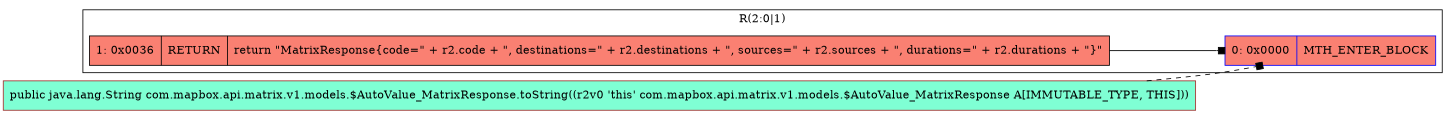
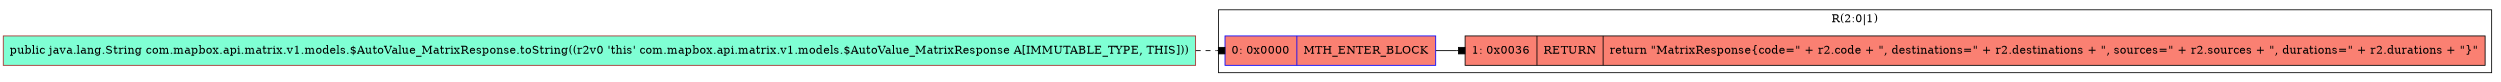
(1163, 51) -> (1446, 51)
